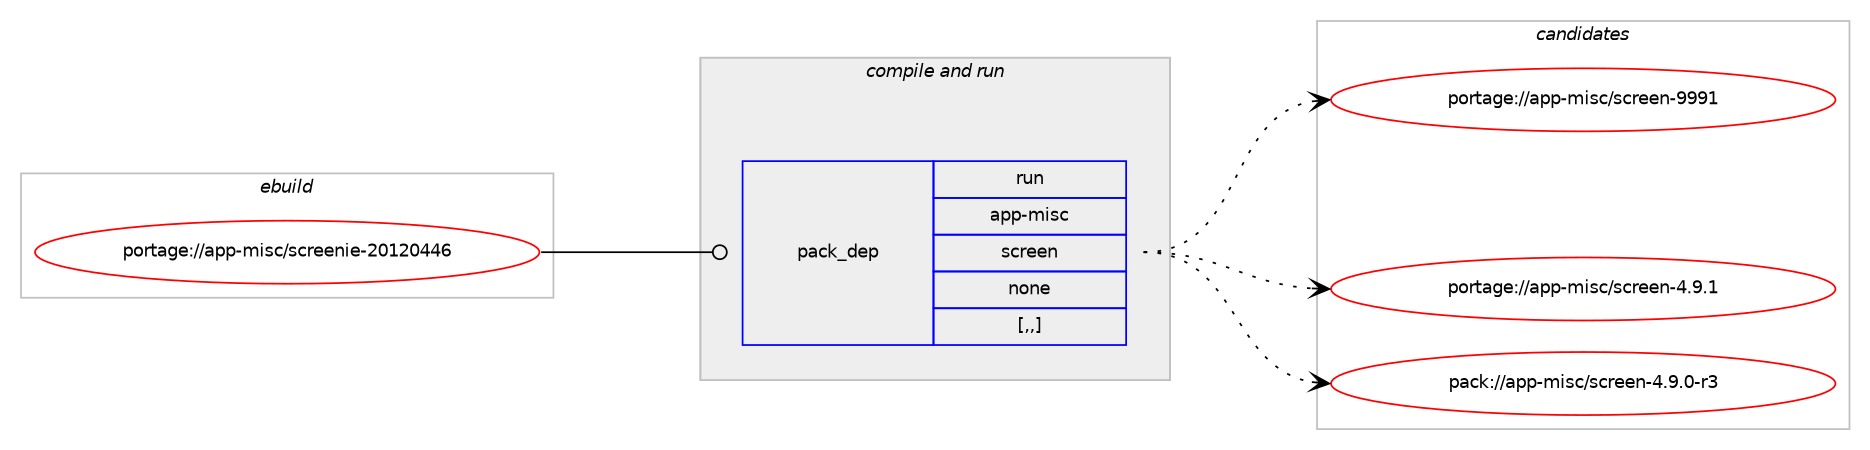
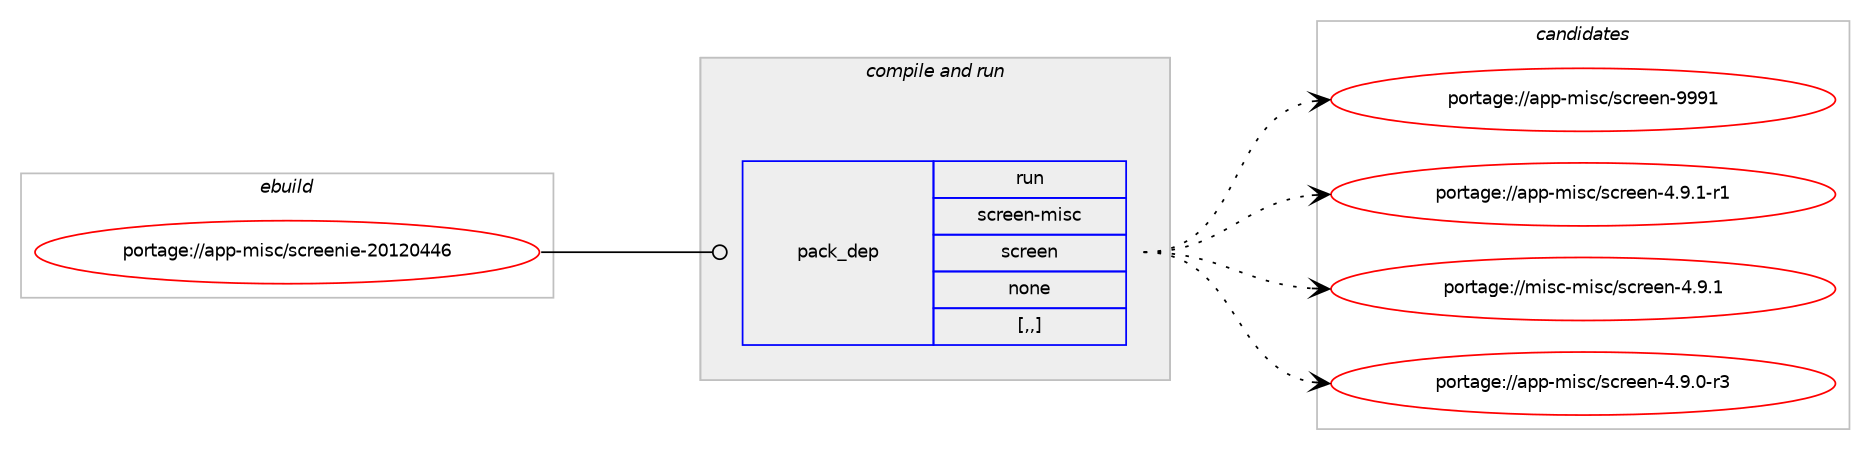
none -> (1583, 194)
(1030, 215) -> (1030, 215)
(1583, 289) -> (1583, 289)
(1583, 384) -> (1583, 384)
